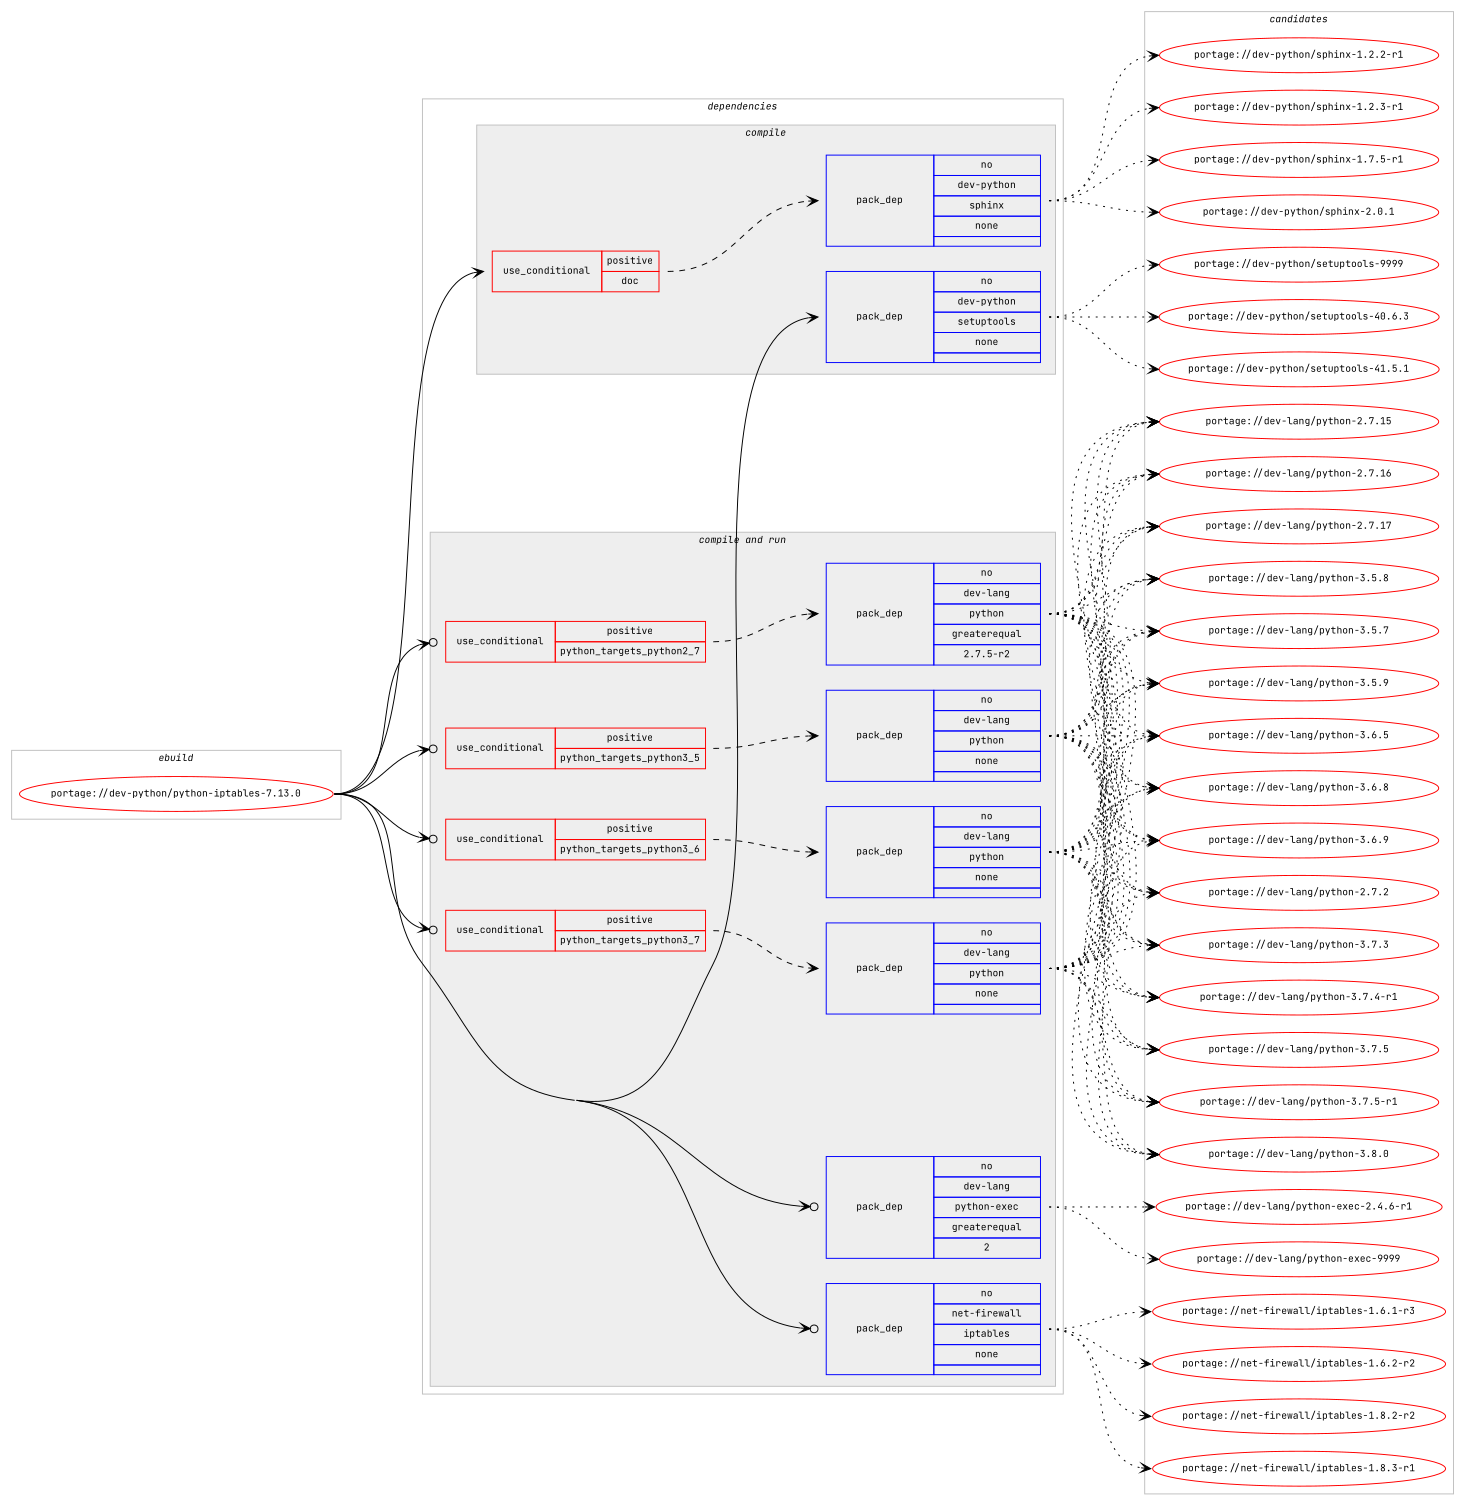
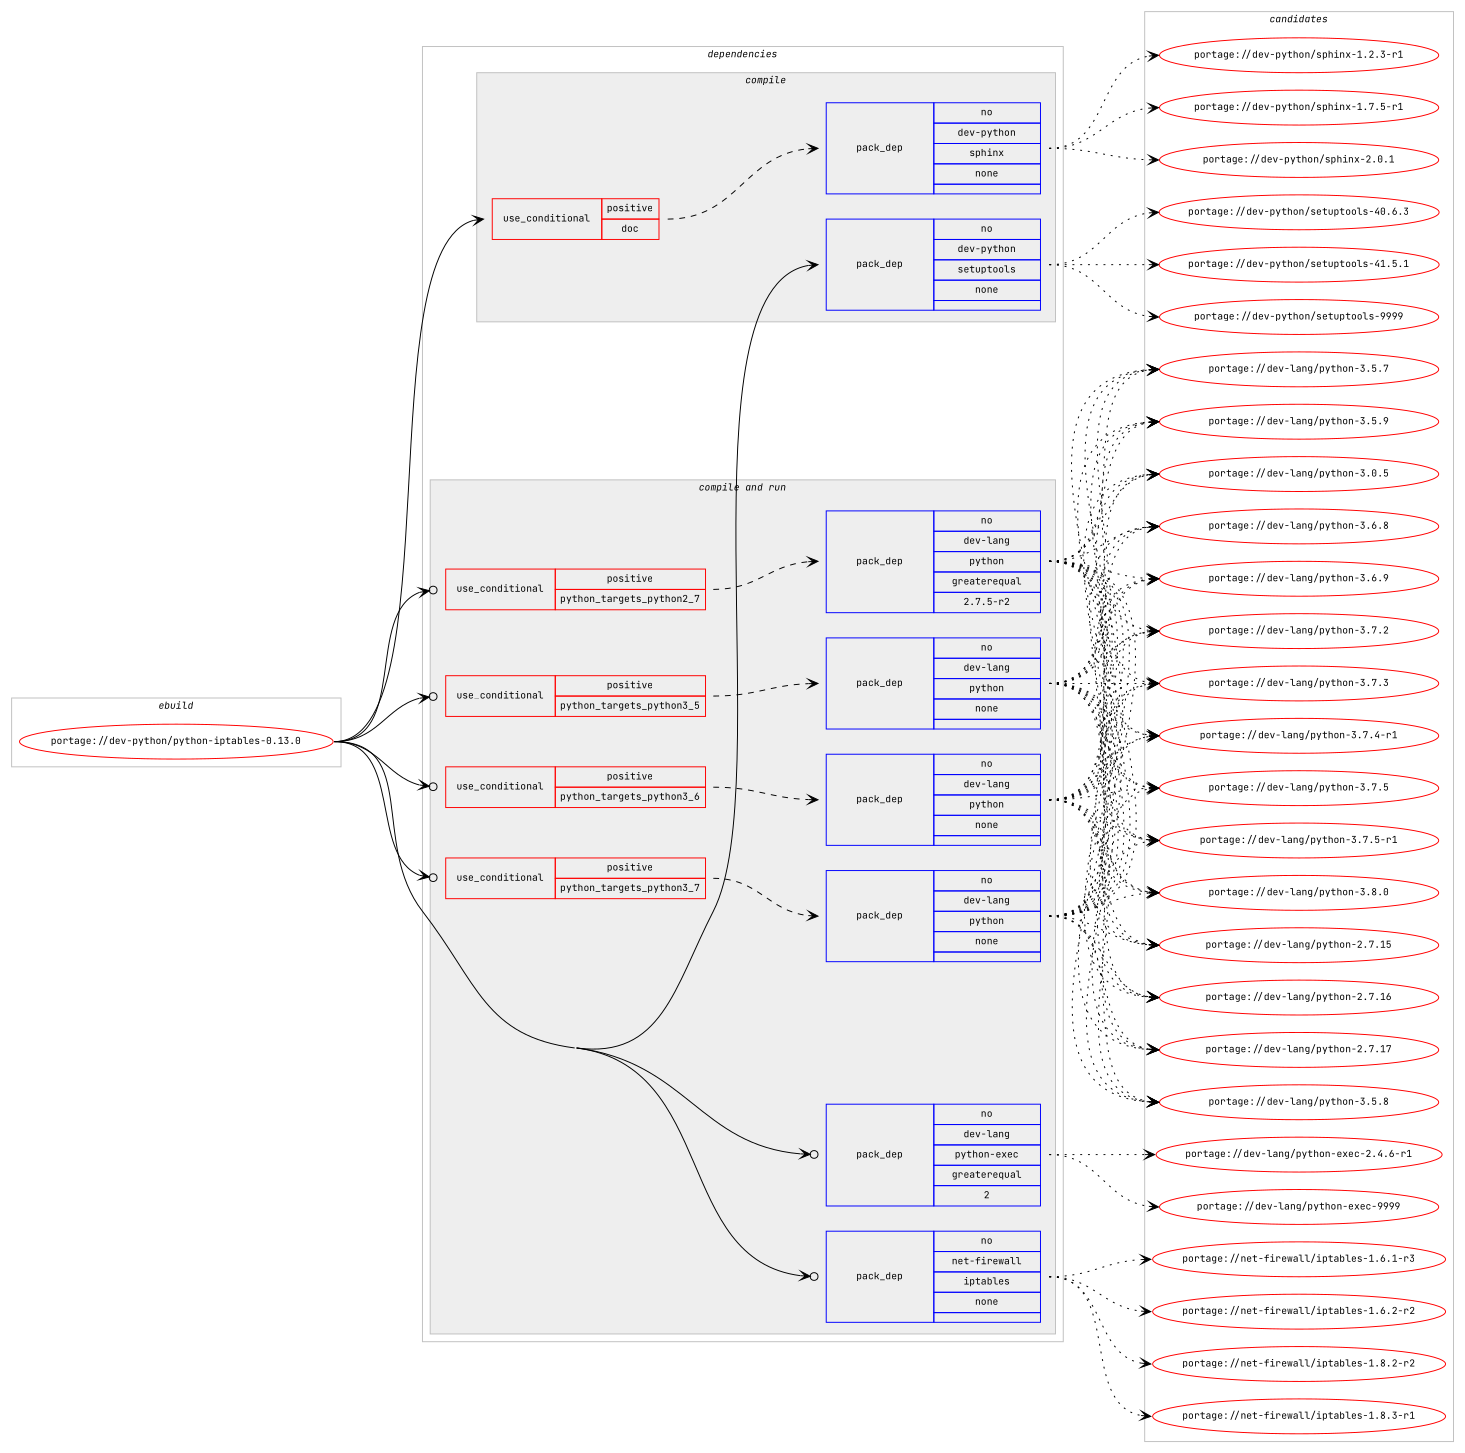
(1299, 55) -> none
(1299, 736) -> (1299, 474)
(176, 794) -> (176, 742)
(1299, 893) -> (1299, 631)
